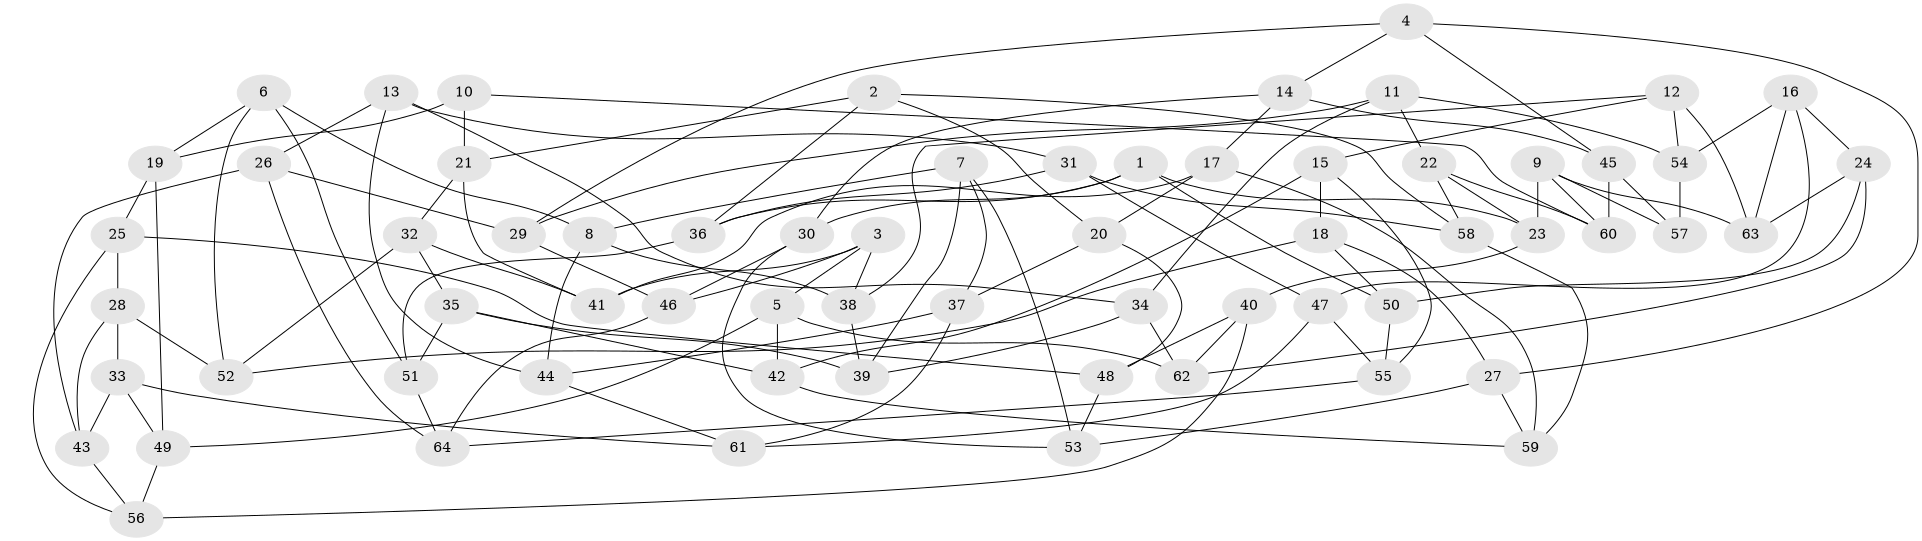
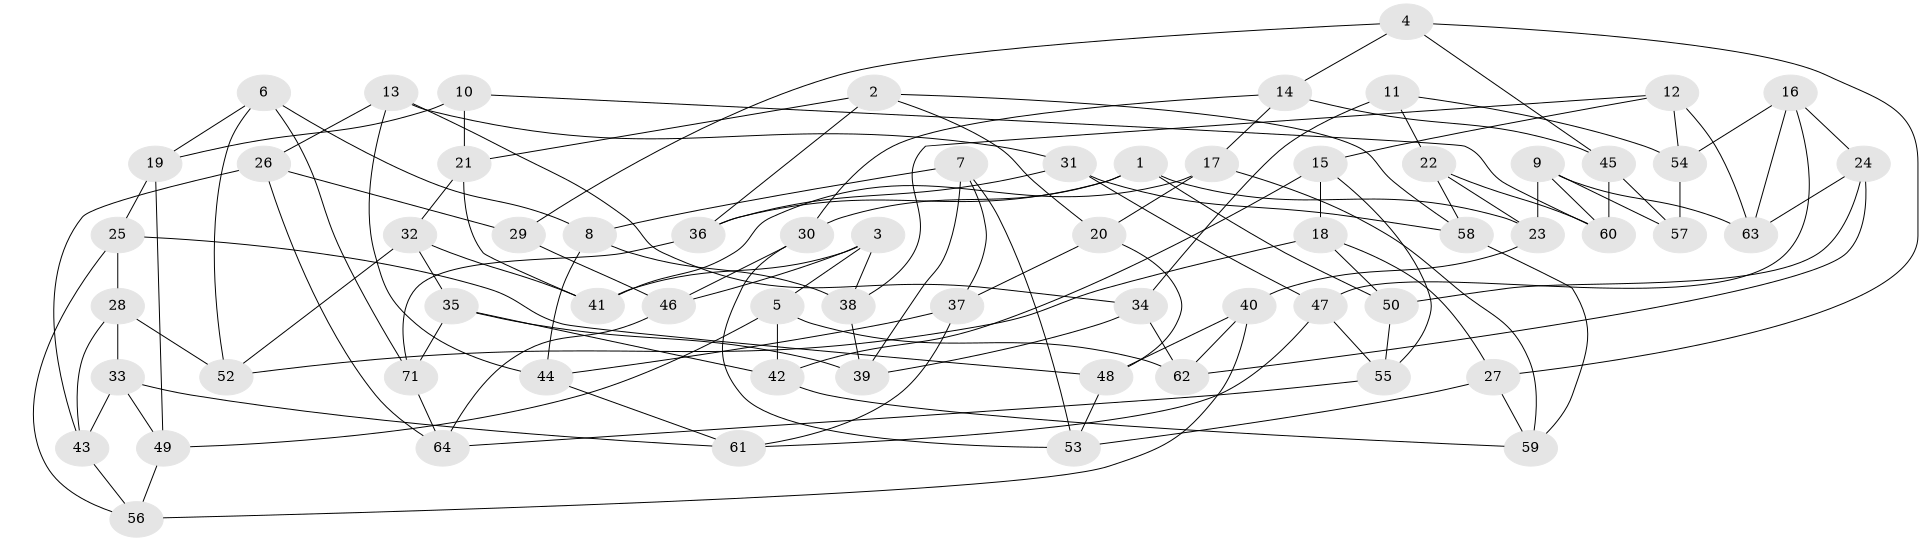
(992, 135) -> none
(411, 377) -> (411, 377)
